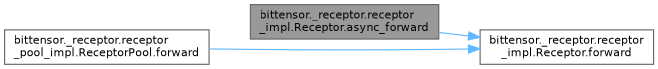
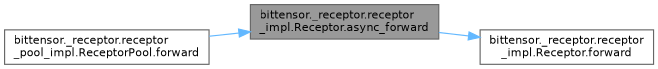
(339, 50) -> (224, 35)
